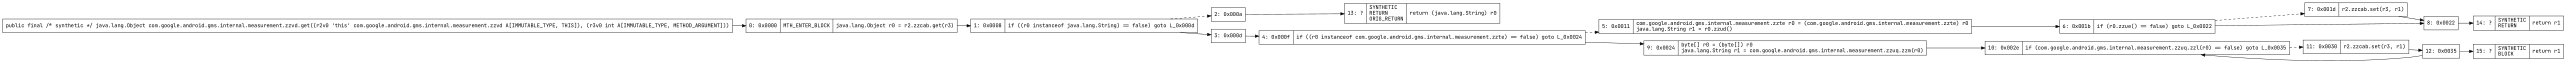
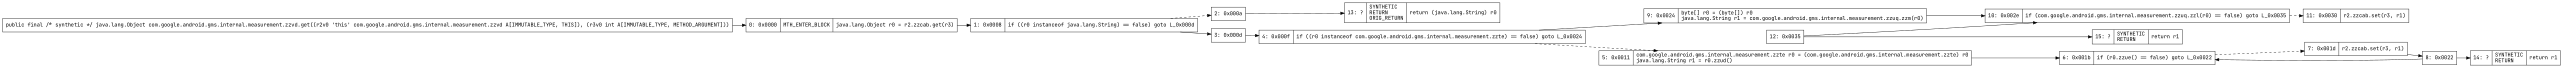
(2318, 25) -> (2321, 60)
(2414, 50) -> none
(2506, 54) -> (2126, 40)
